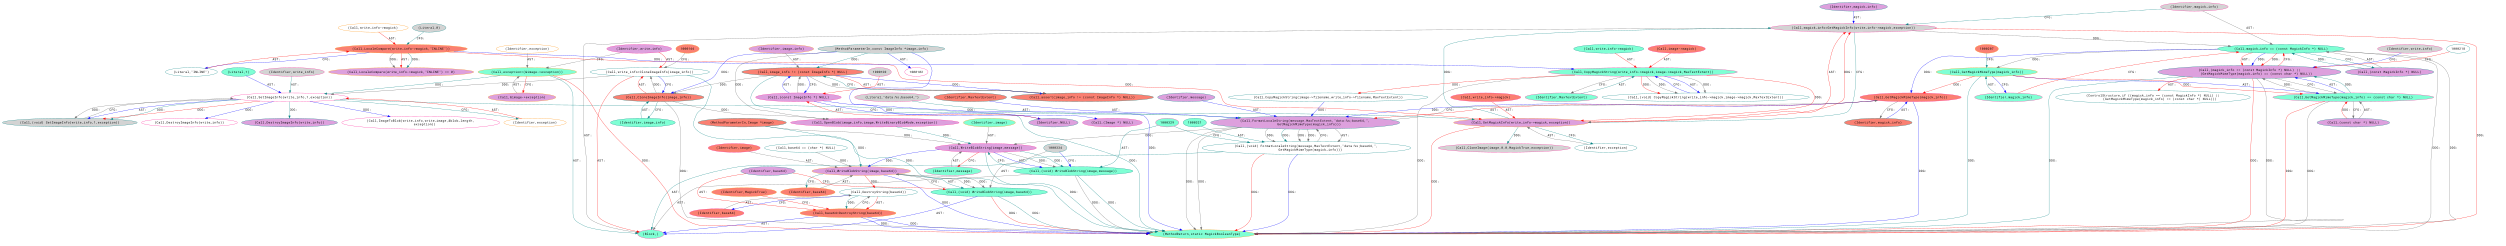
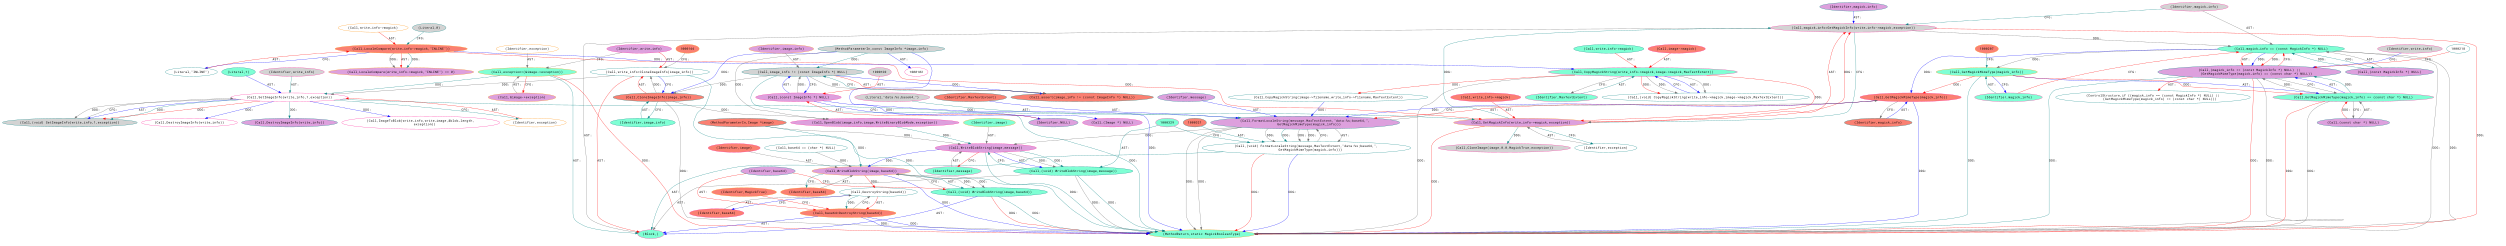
(803, 72) -> (803, 72)
(1195, 123) -> (1195, 123)
(1055, 148) -> none
